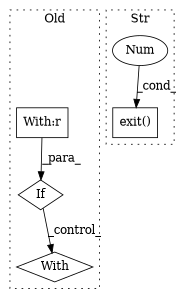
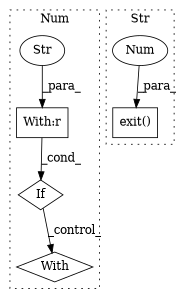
(55, 19) -> (55, 19)
none -> (42, 51)
(157, 87) -> (157, 87)
(61, 159) -> (61, 159)
